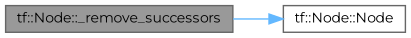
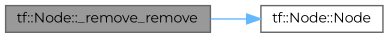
(119, 19) -> (108, 19)
